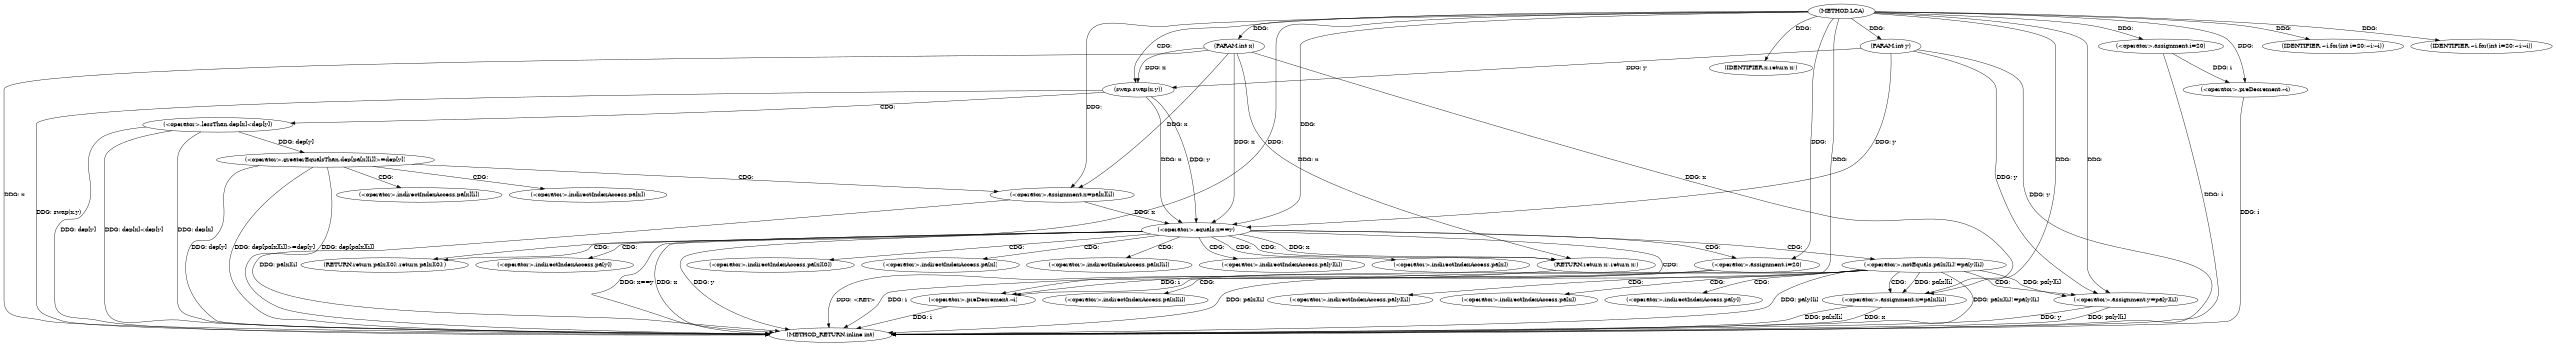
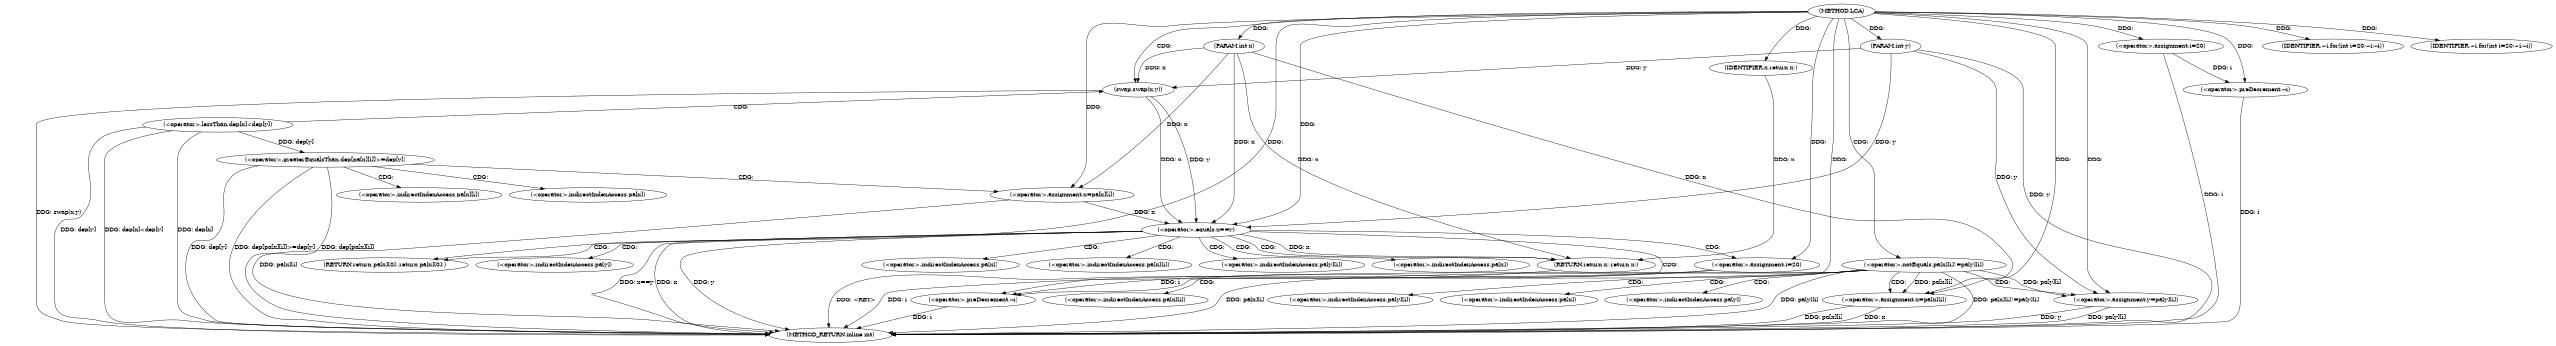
(115, 75) -> none
(700, 112) -> (693, 107)
none -> (1774, 222)
(1670, 241) -> (1853, 146)
(771, 265) -> none
